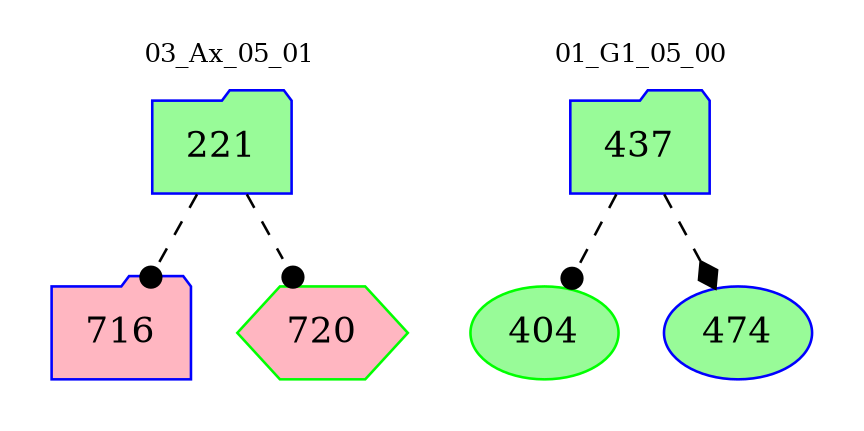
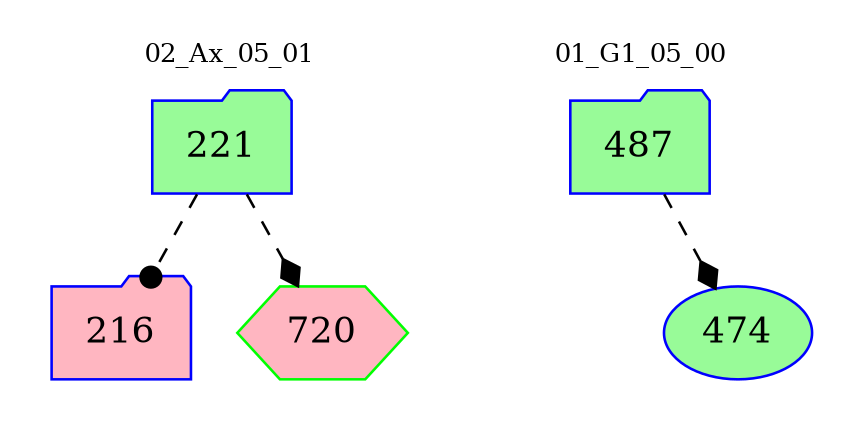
(230, 55) -> (230, 55)
(640, 147) -> (640, 147)
(265, 227) -> (265, 227)
(121, 333) -> (121, 333)
(544, 333) -> none
